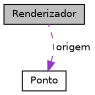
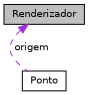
(53, 43) -> (11, 53)
